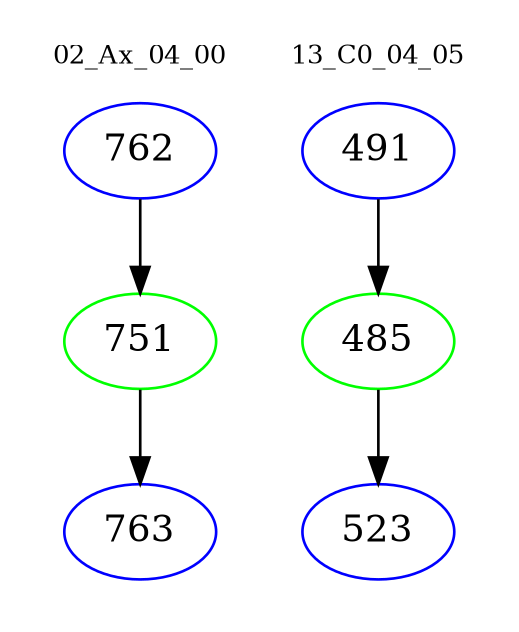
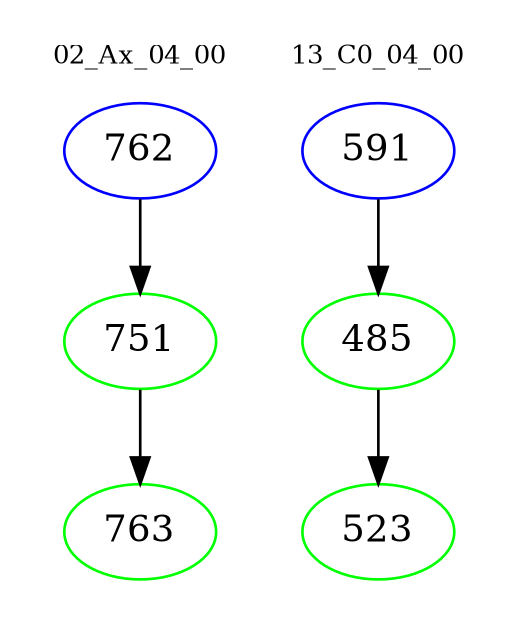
(378, 57) -> (378, 57)
(378, 151) -> (378, 151)
(140, 532) -> (140, 532)
(378, 532) -> (378, 532)
